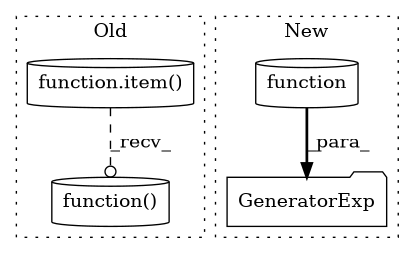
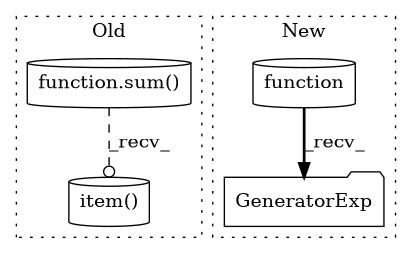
(110, 83) -> (109, 83)
(338, 143) -> (335, 143)
(110, 202) -> (109, 202)
